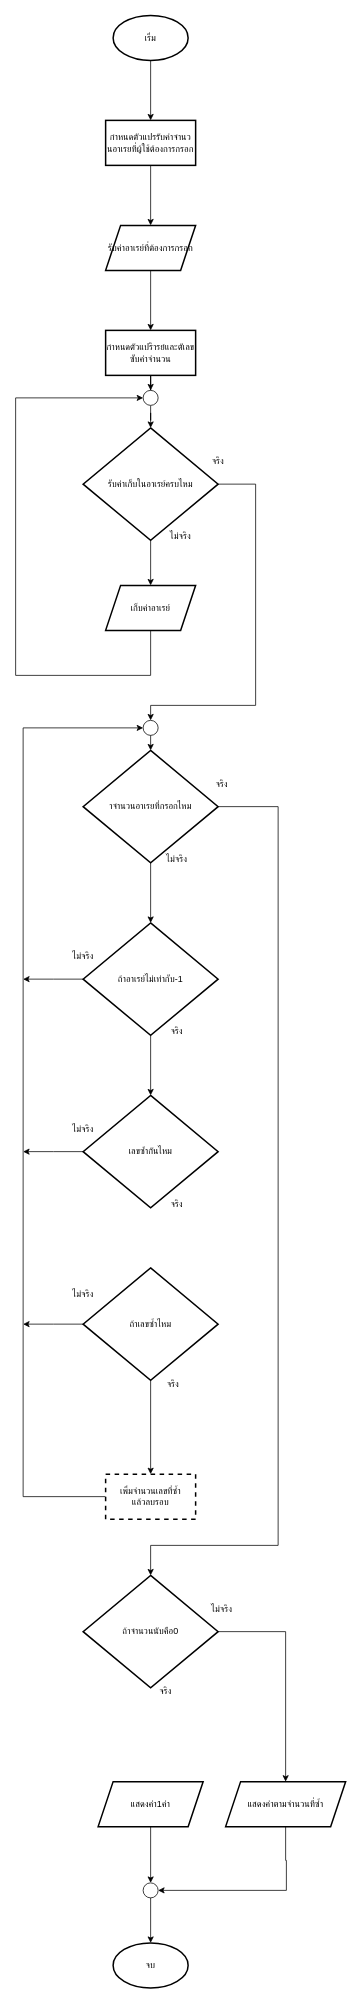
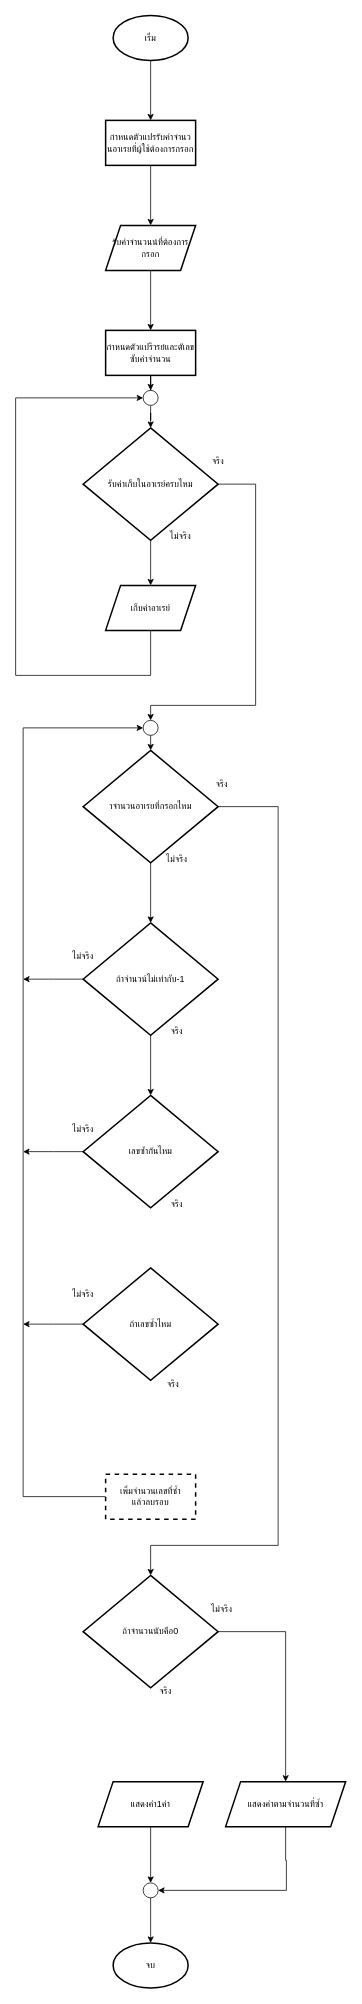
(150, 248) -> (150, 248)
(150, 979) -> (150, 979)
(150, 1425) -> none
